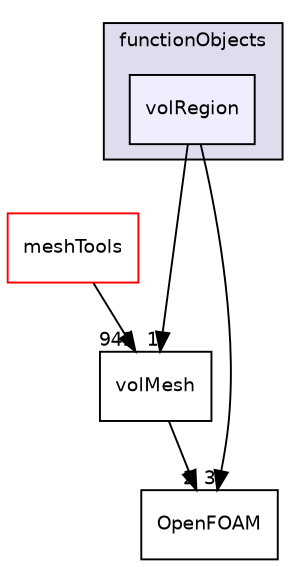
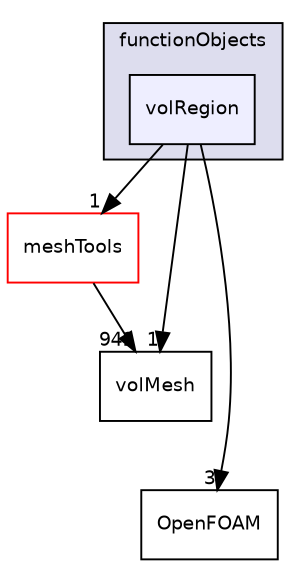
none -> (139, 172)
(179, 447) -> none
